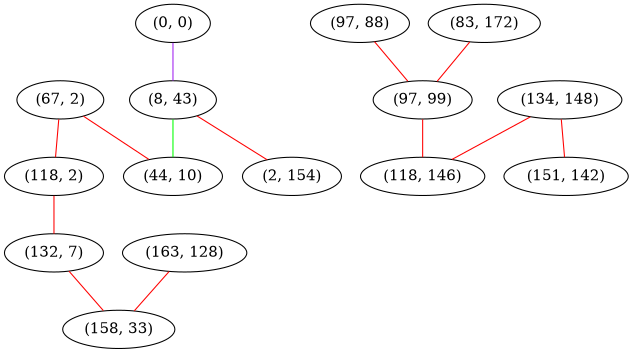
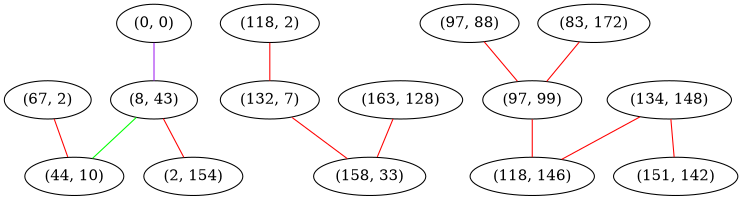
(57, 138) -> none
